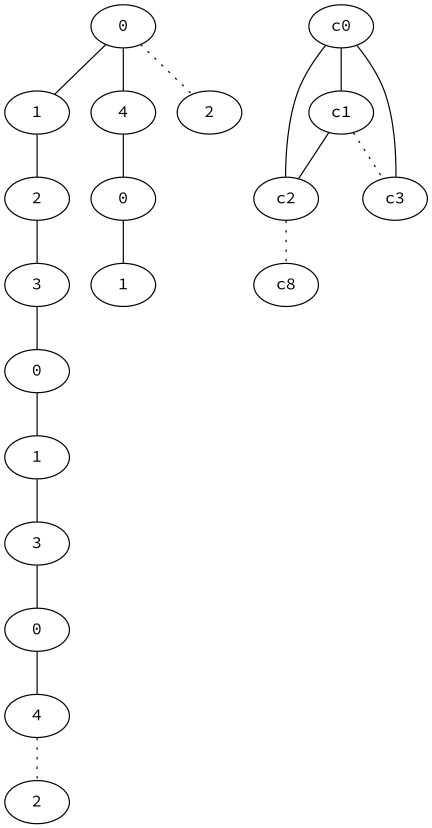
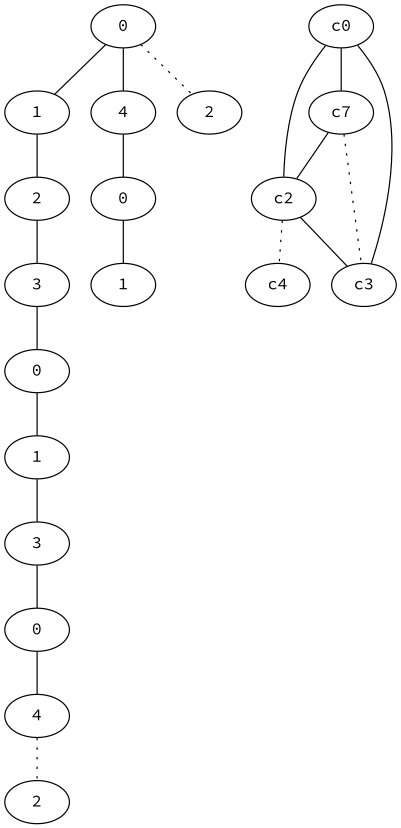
(341, 113) -> (341, 113)
none -> (324, 242)
(286, 285) -> (278, 285)
